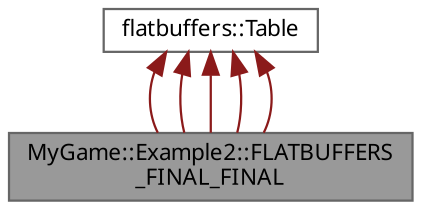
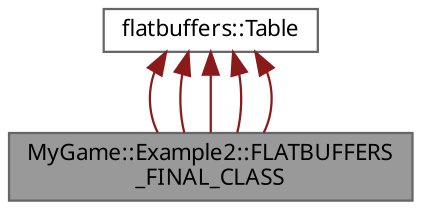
(211, 167) -> (211, 167)
